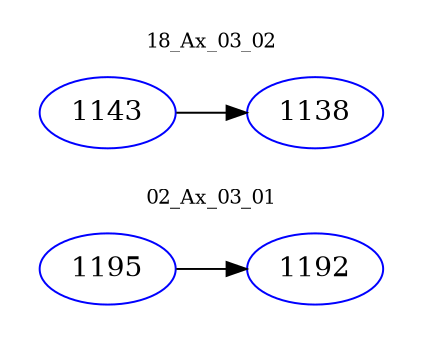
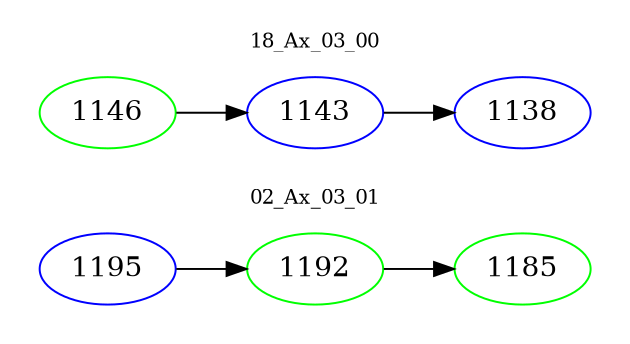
(211, 43) -> (315, 43)
none -> (108, 113)
(315, 269) -> (315, 269)
none -> (523, 269)
